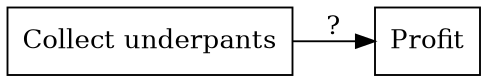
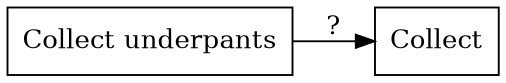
(428, 41) -> (437, 41)
